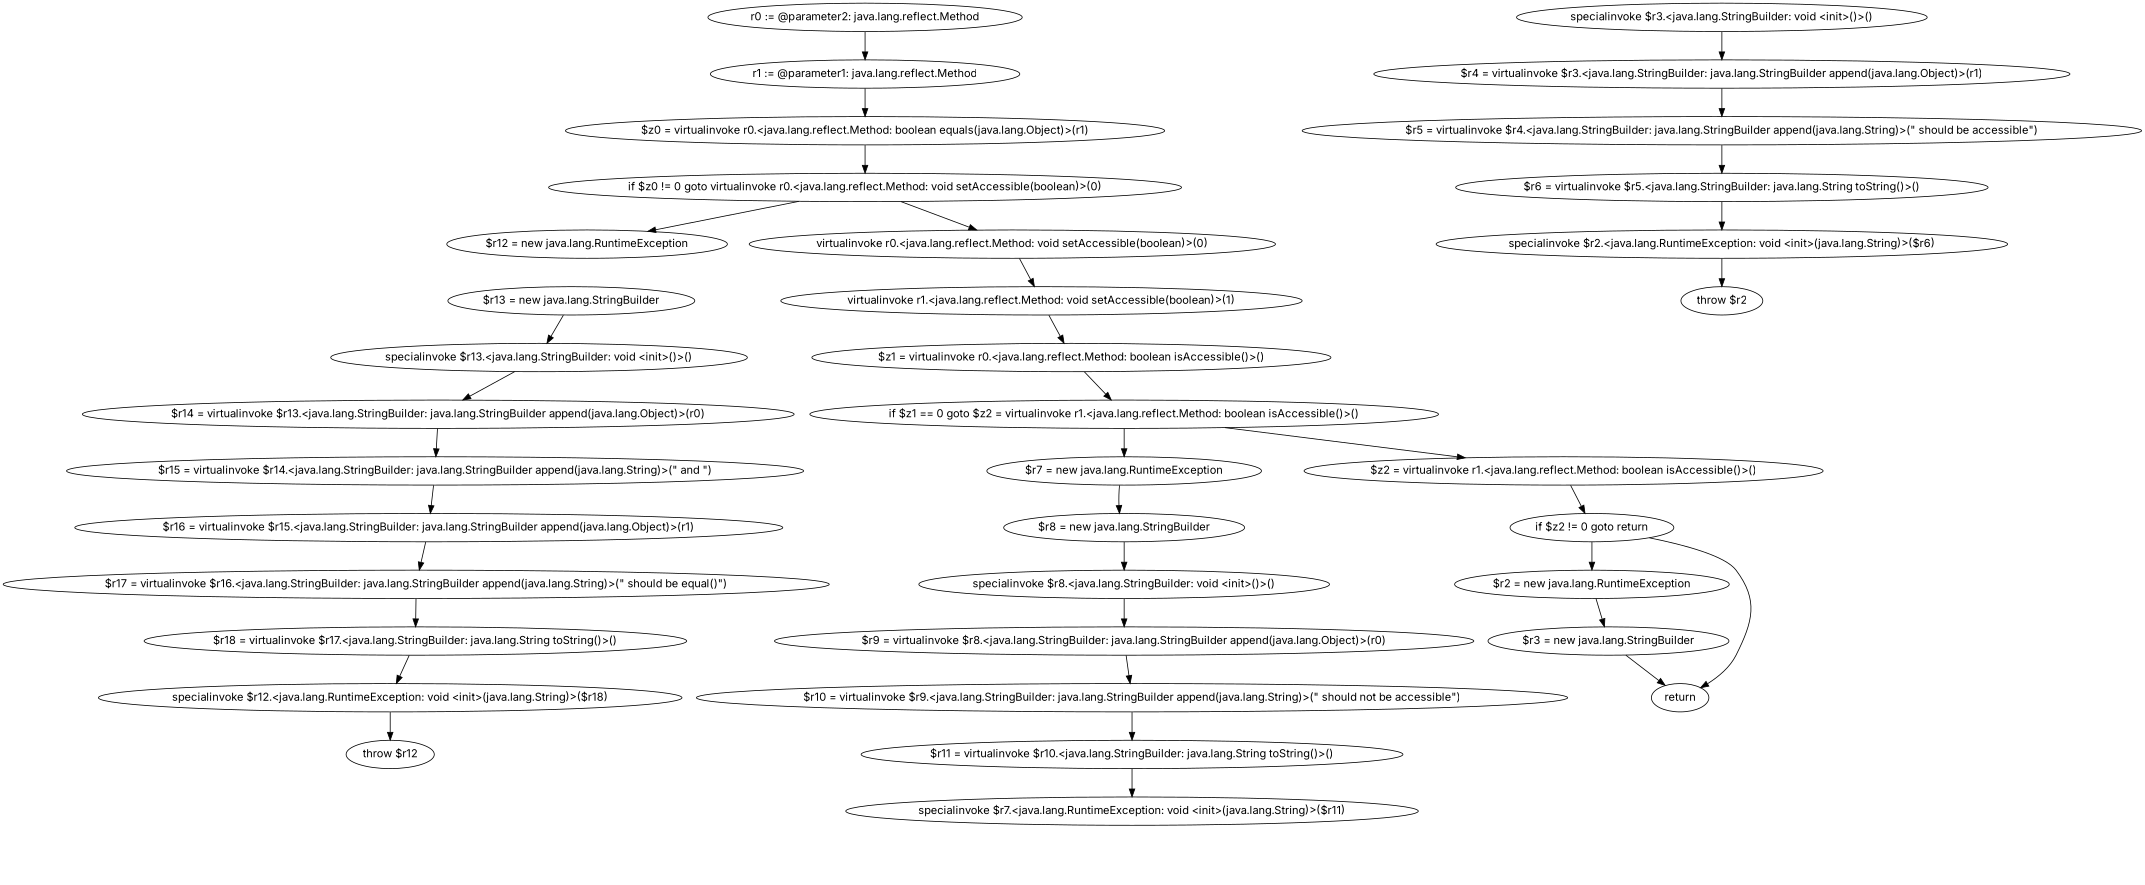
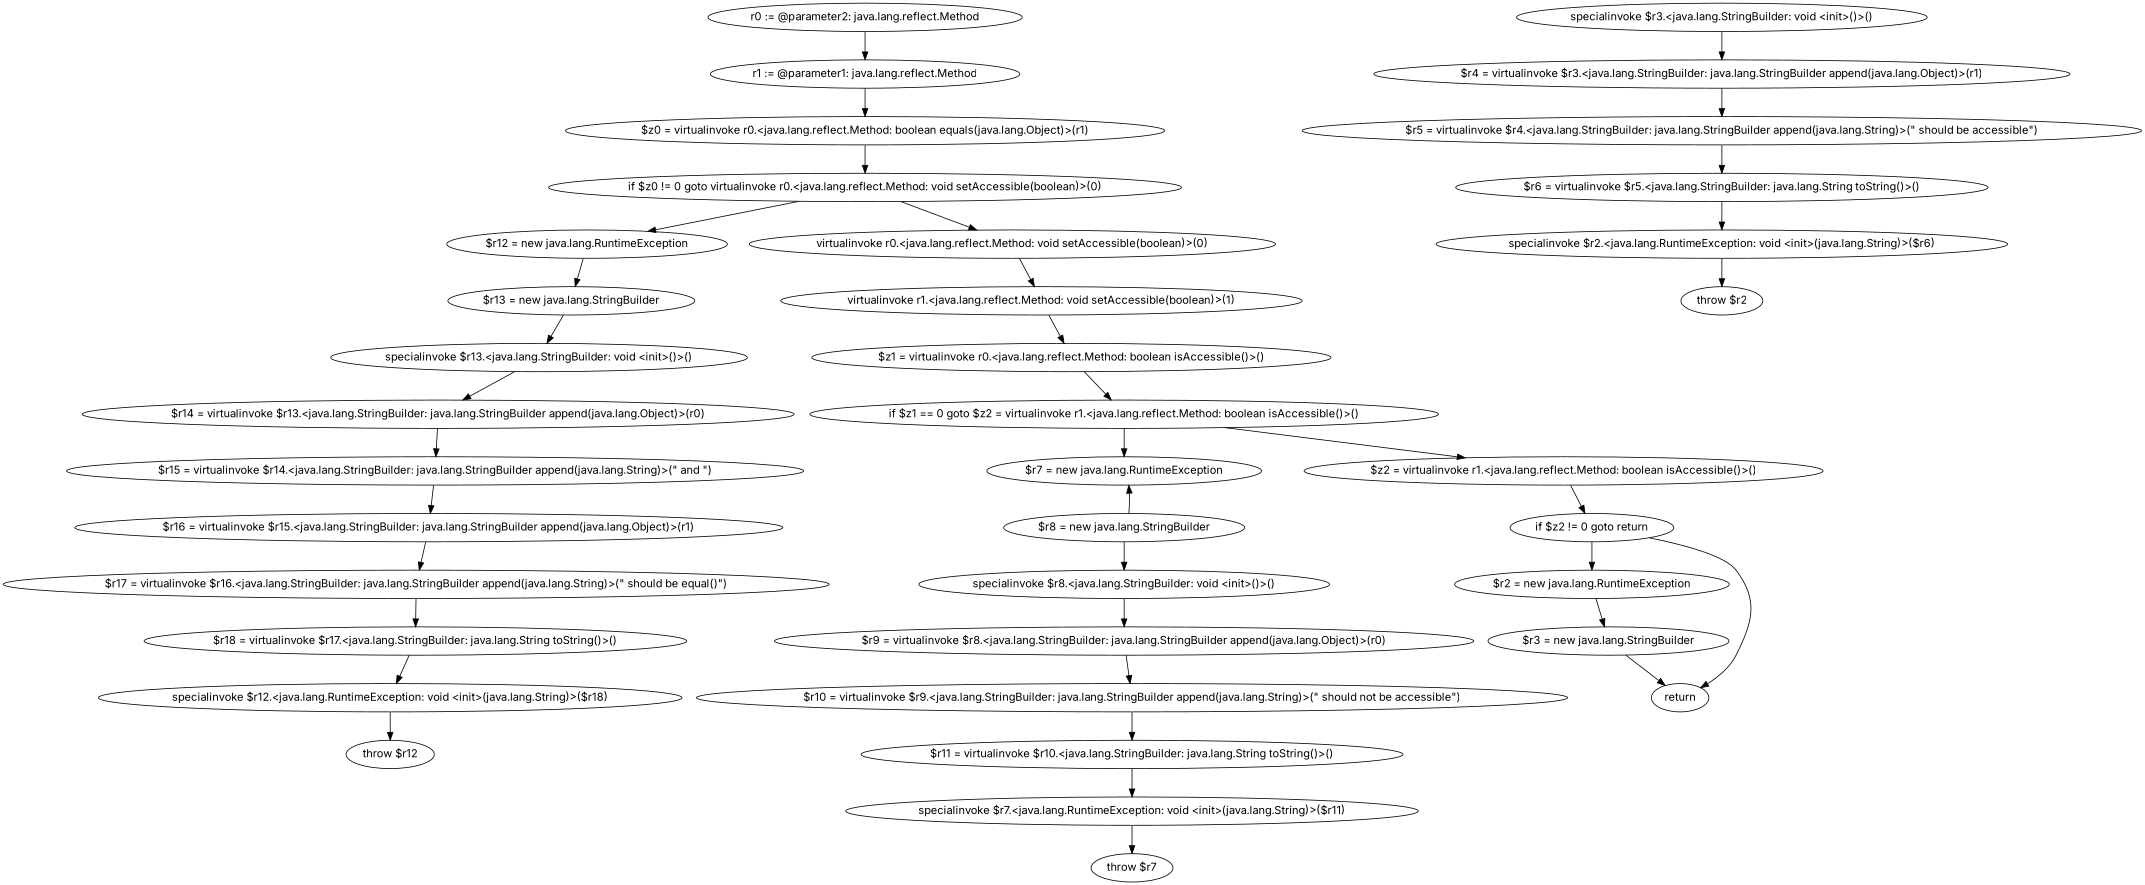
none -> (580, 269)
(1119, 495) -> (1129, 503)
none -> (1132, 868)
